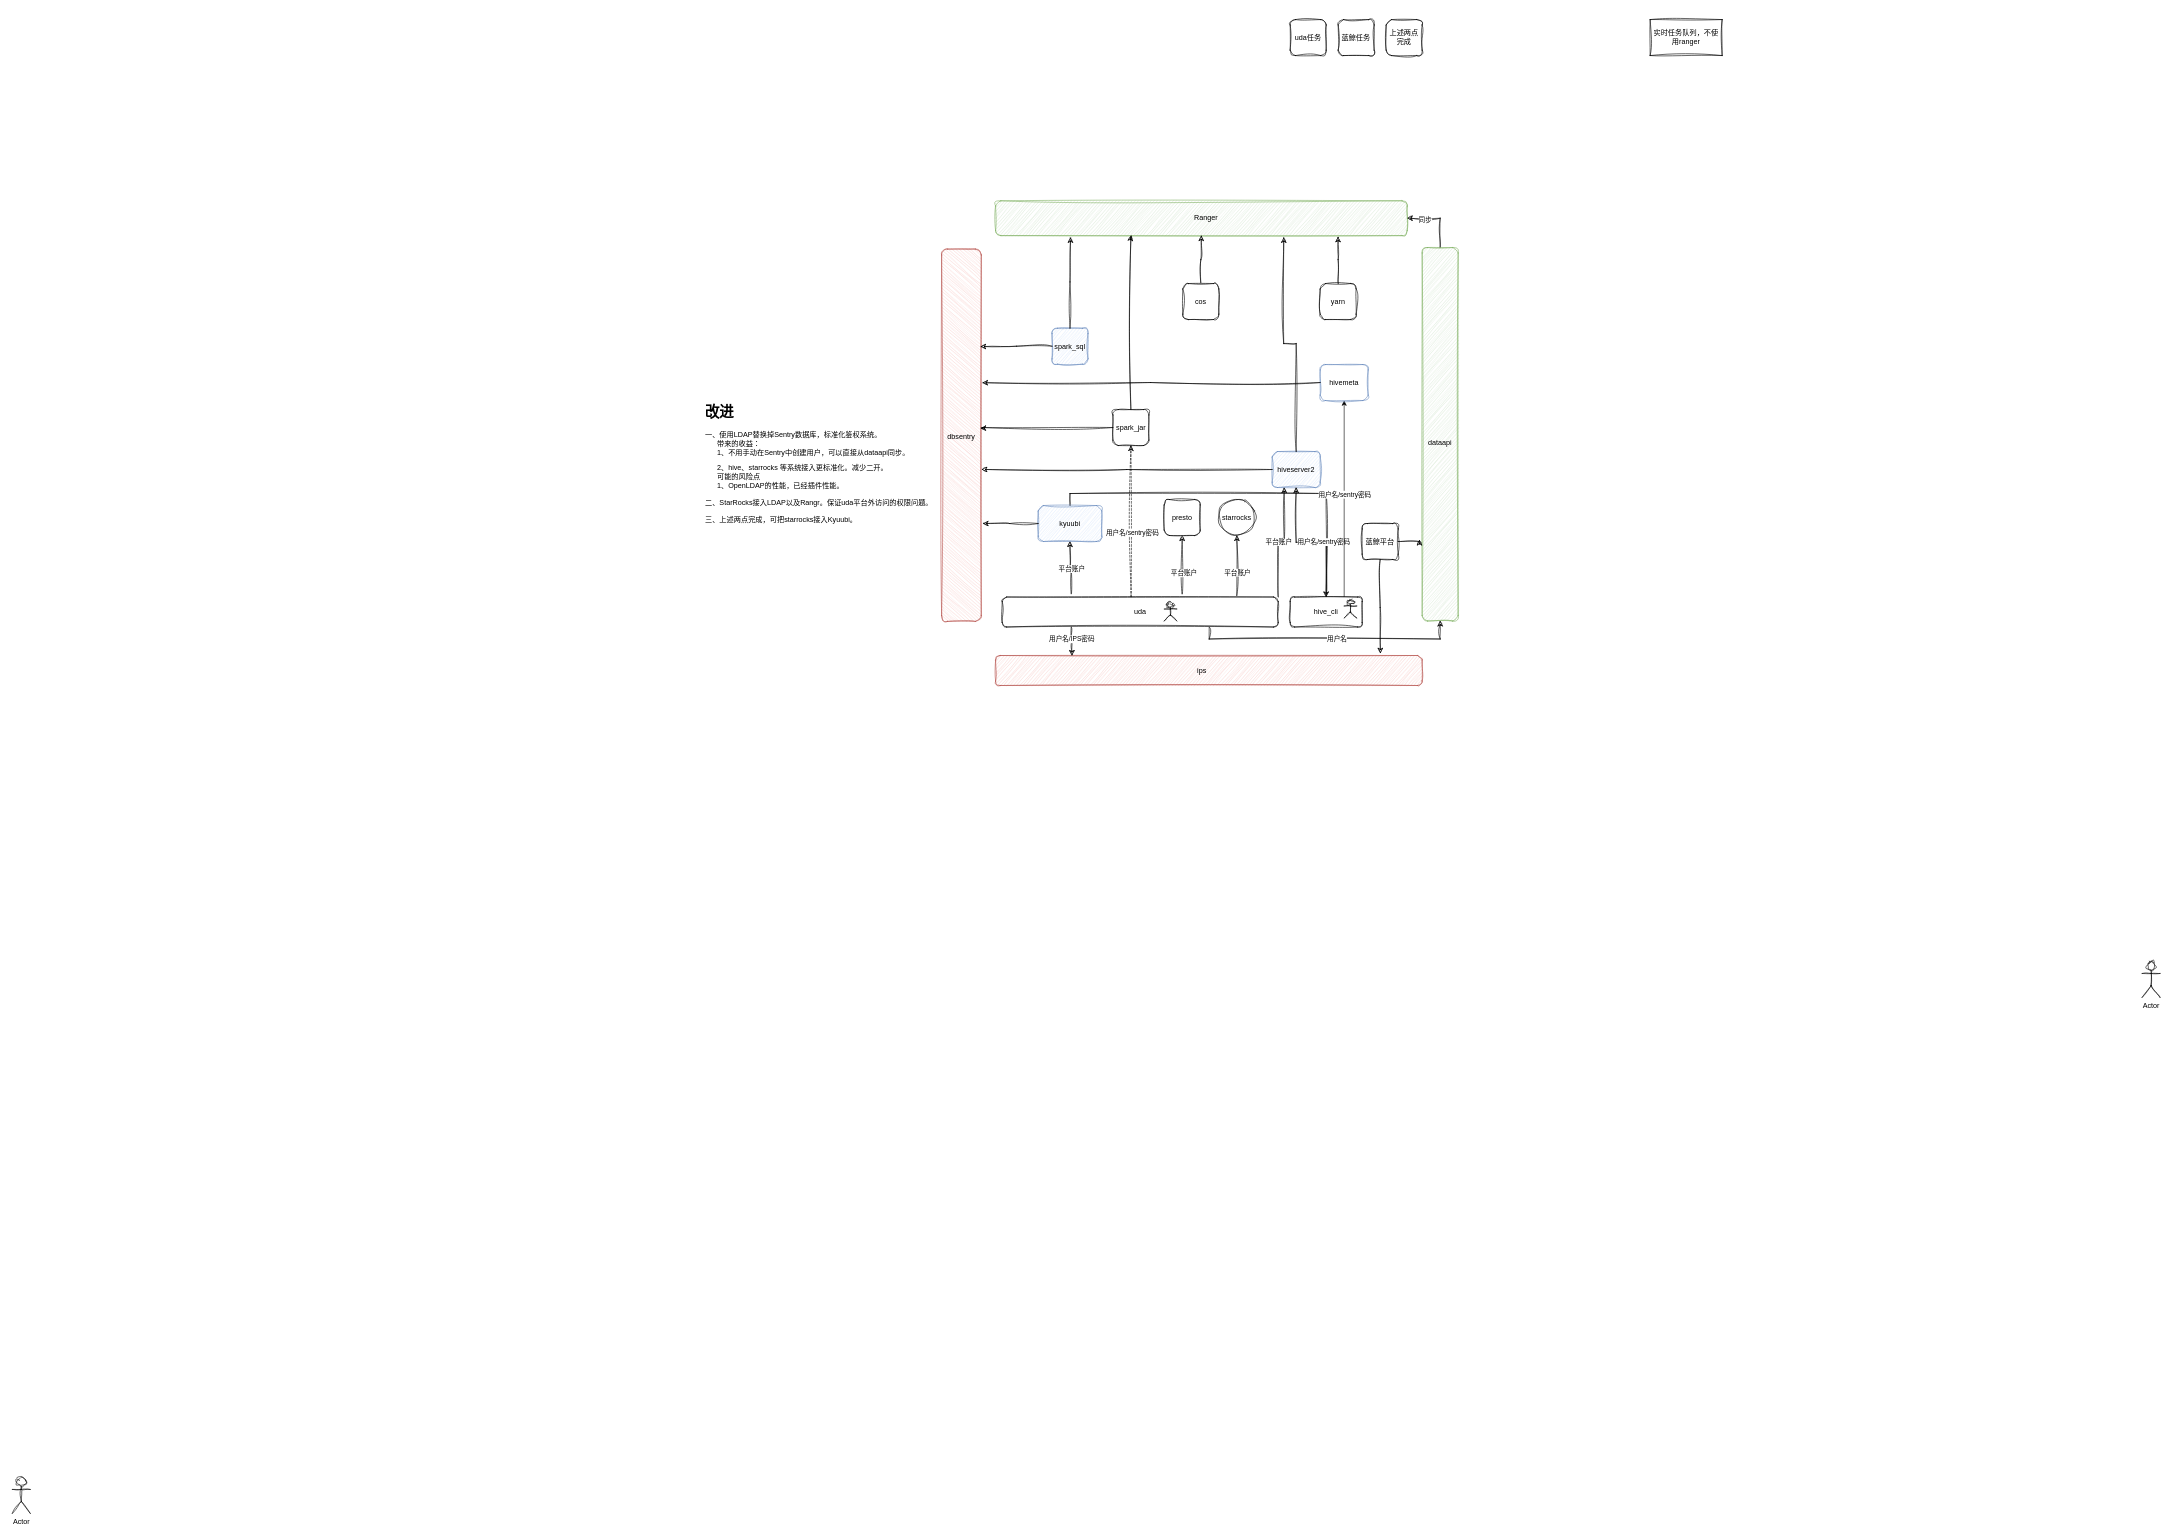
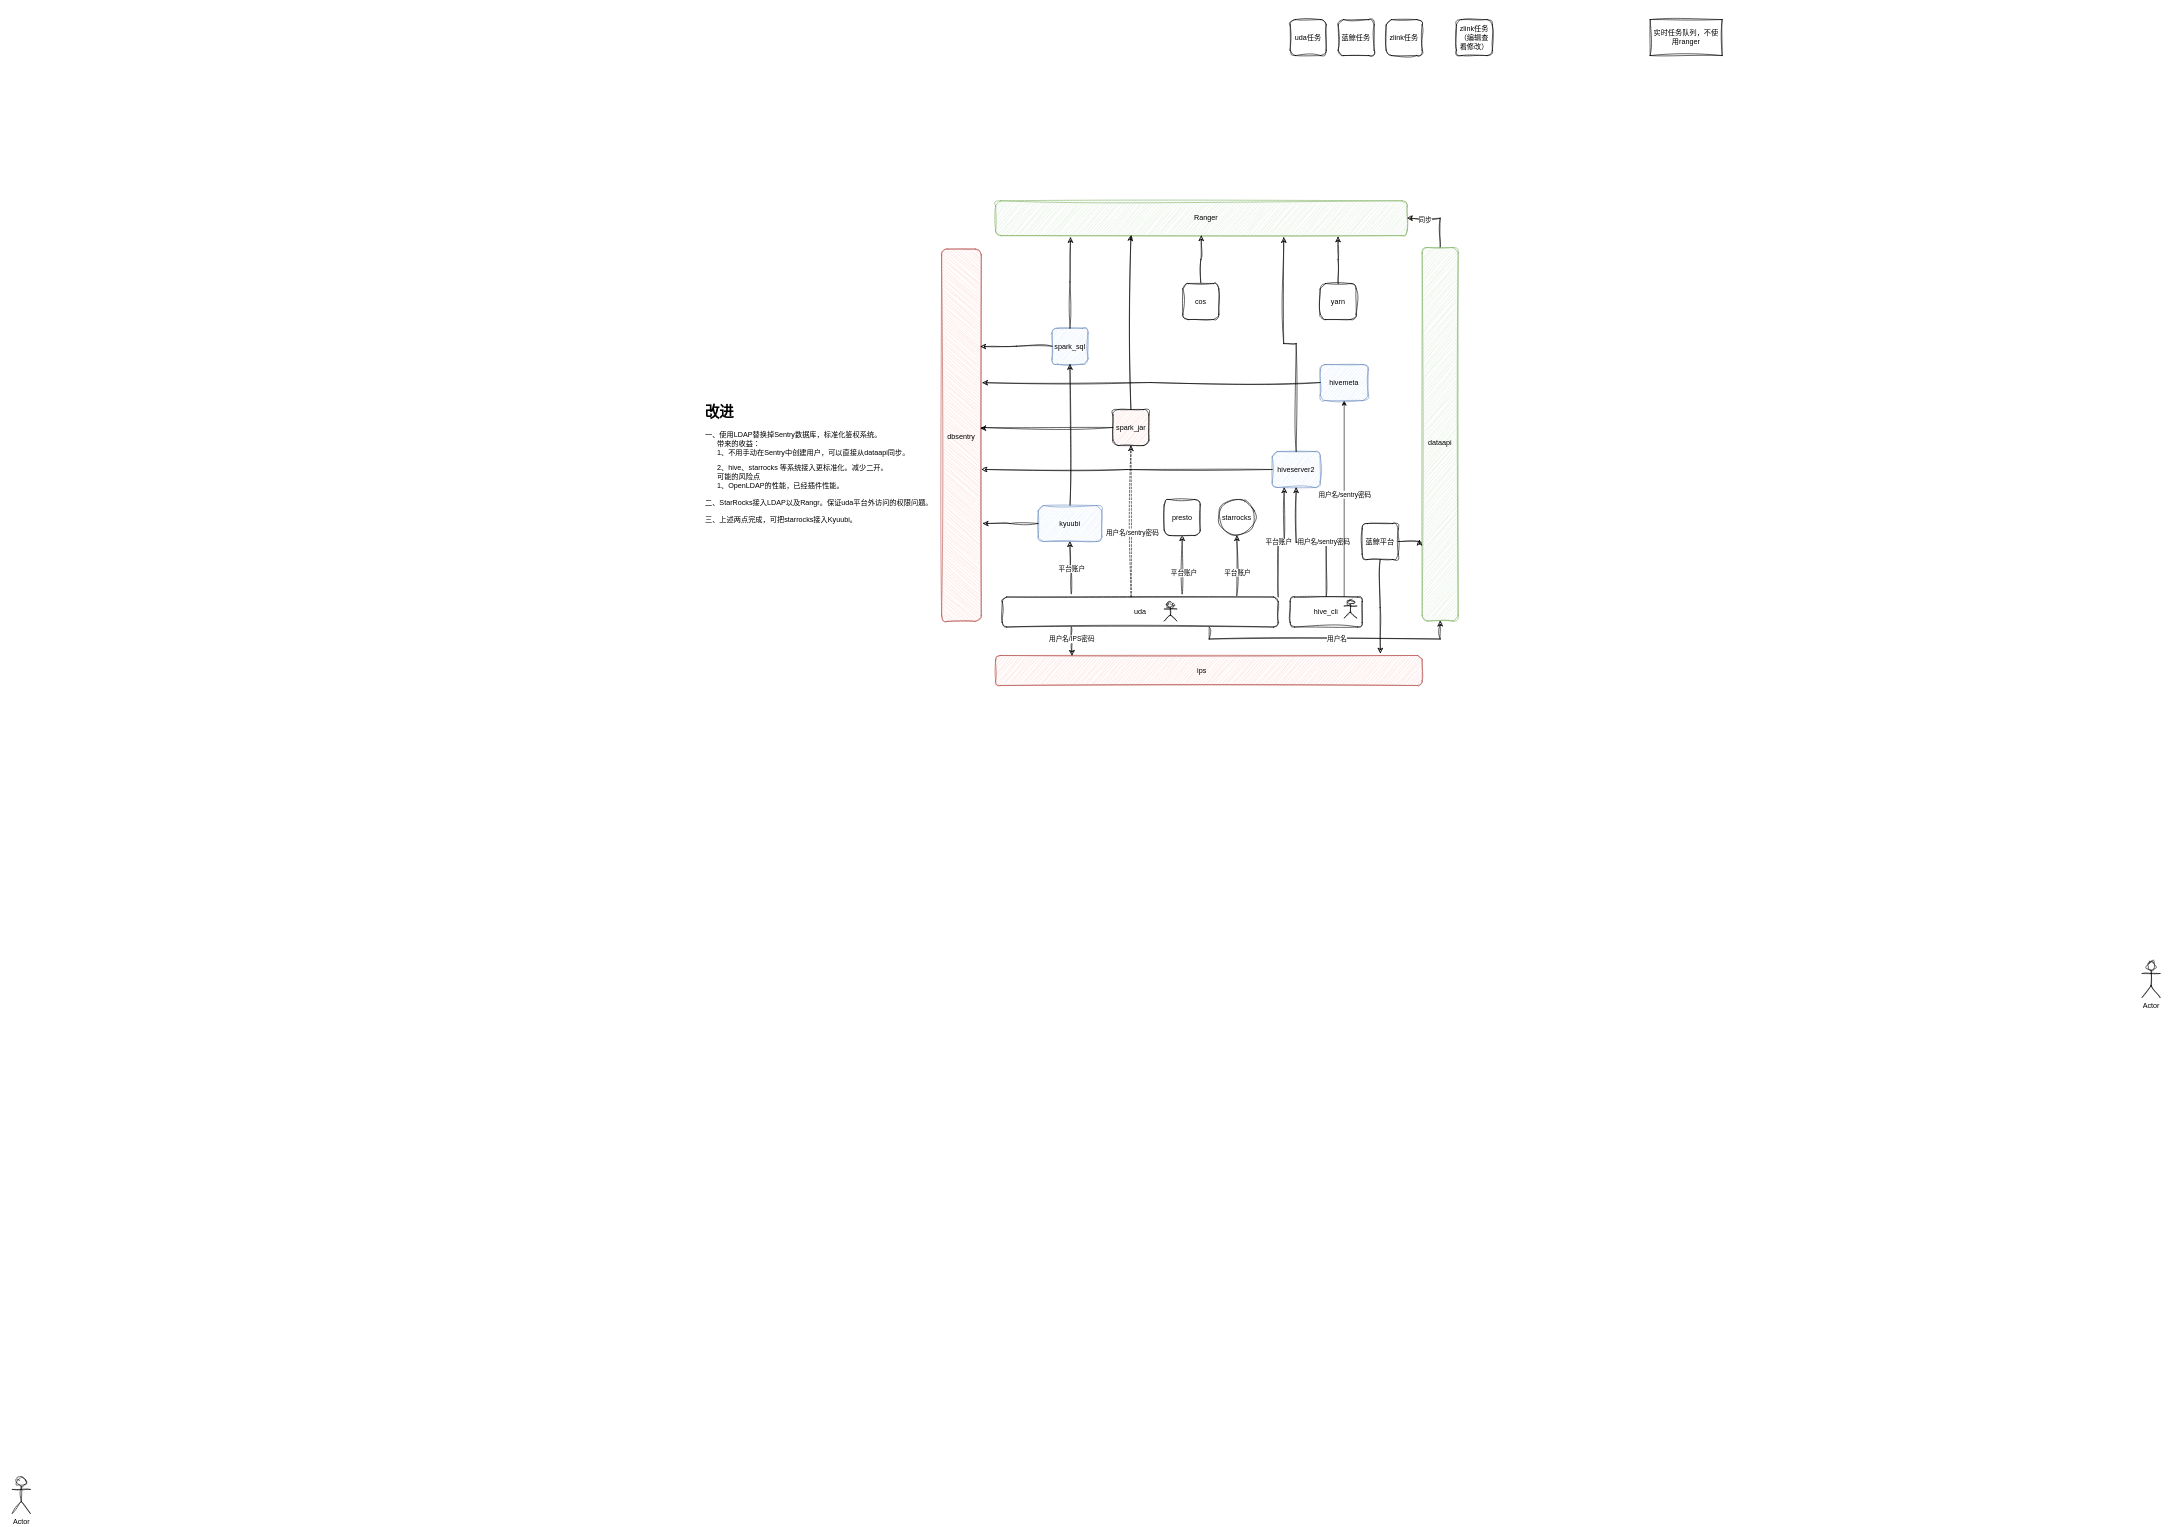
(1404, 38) -> (1404, 38)
none -> (1475, 38)
(1344, 383) -> (1344, 383)
(1131, 428) -> (1131, 428)
(1193, 494) -> (1070, 391)
